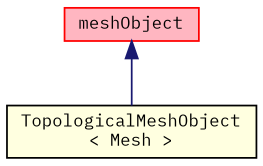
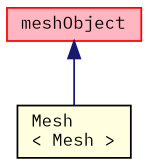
(132, 132) -> (74, 132)
